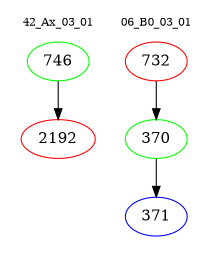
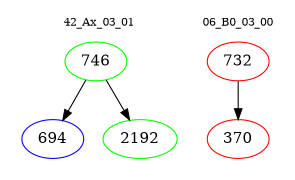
(156, 23) -> (238, 23)
none -> (53, 139)
(58, 139) -> (140, 139)
(156, 139) -> (238, 139)
(156, 217) -> none
